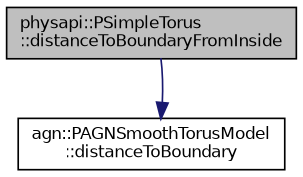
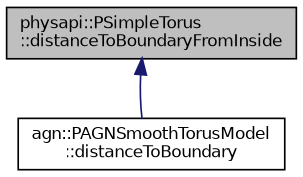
(163, 80) -> (140, 97)
